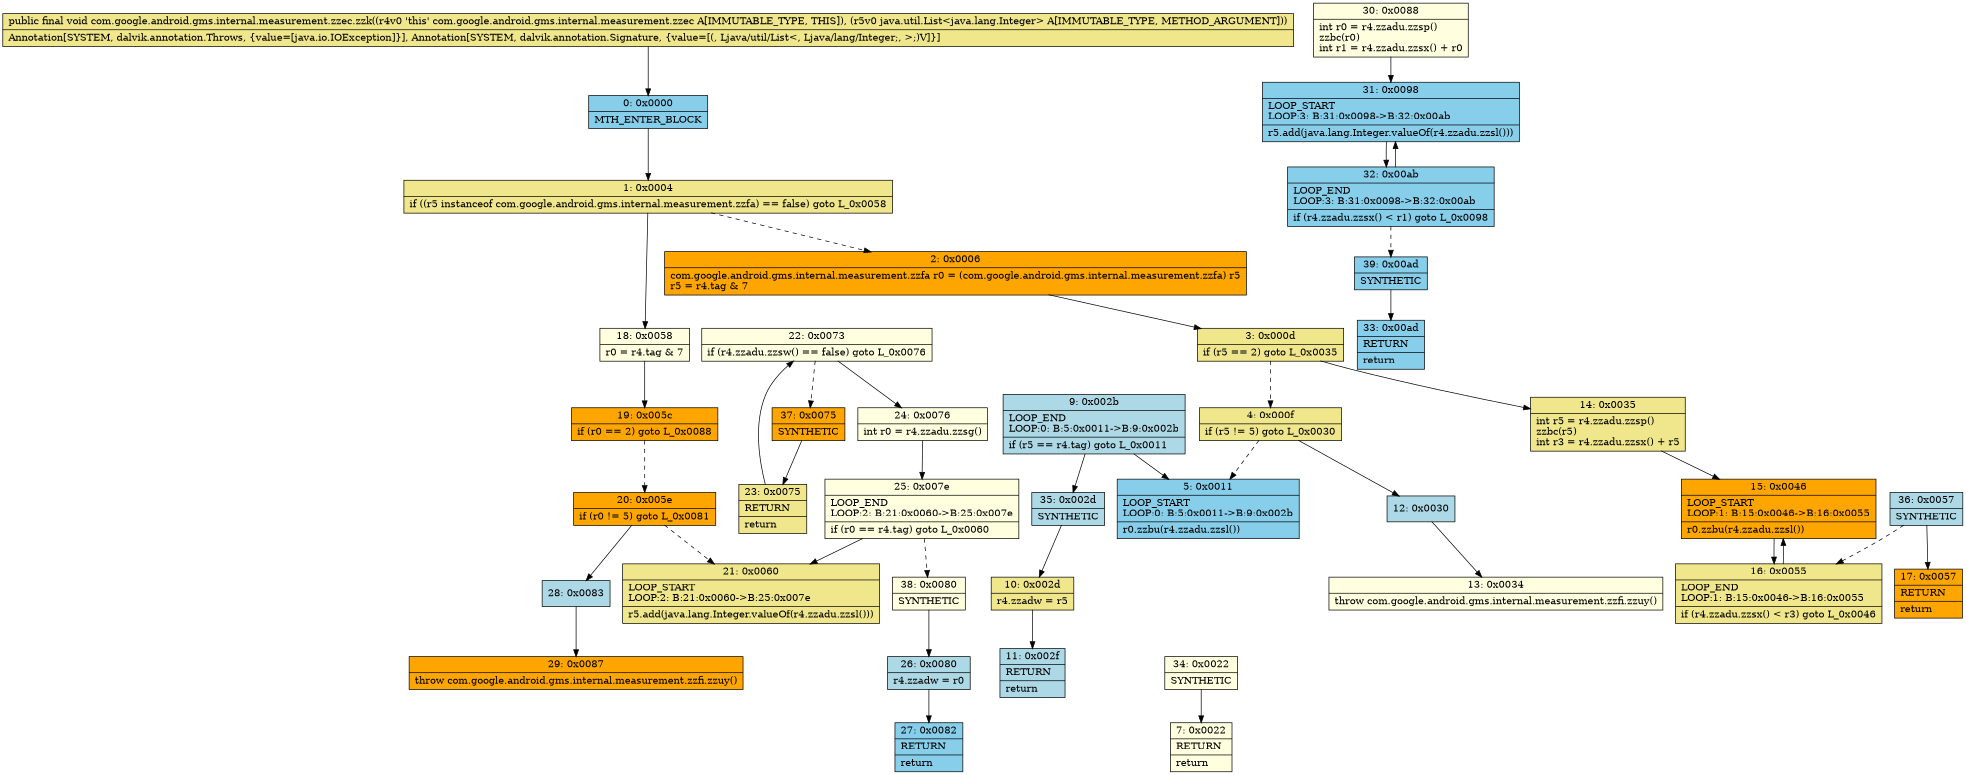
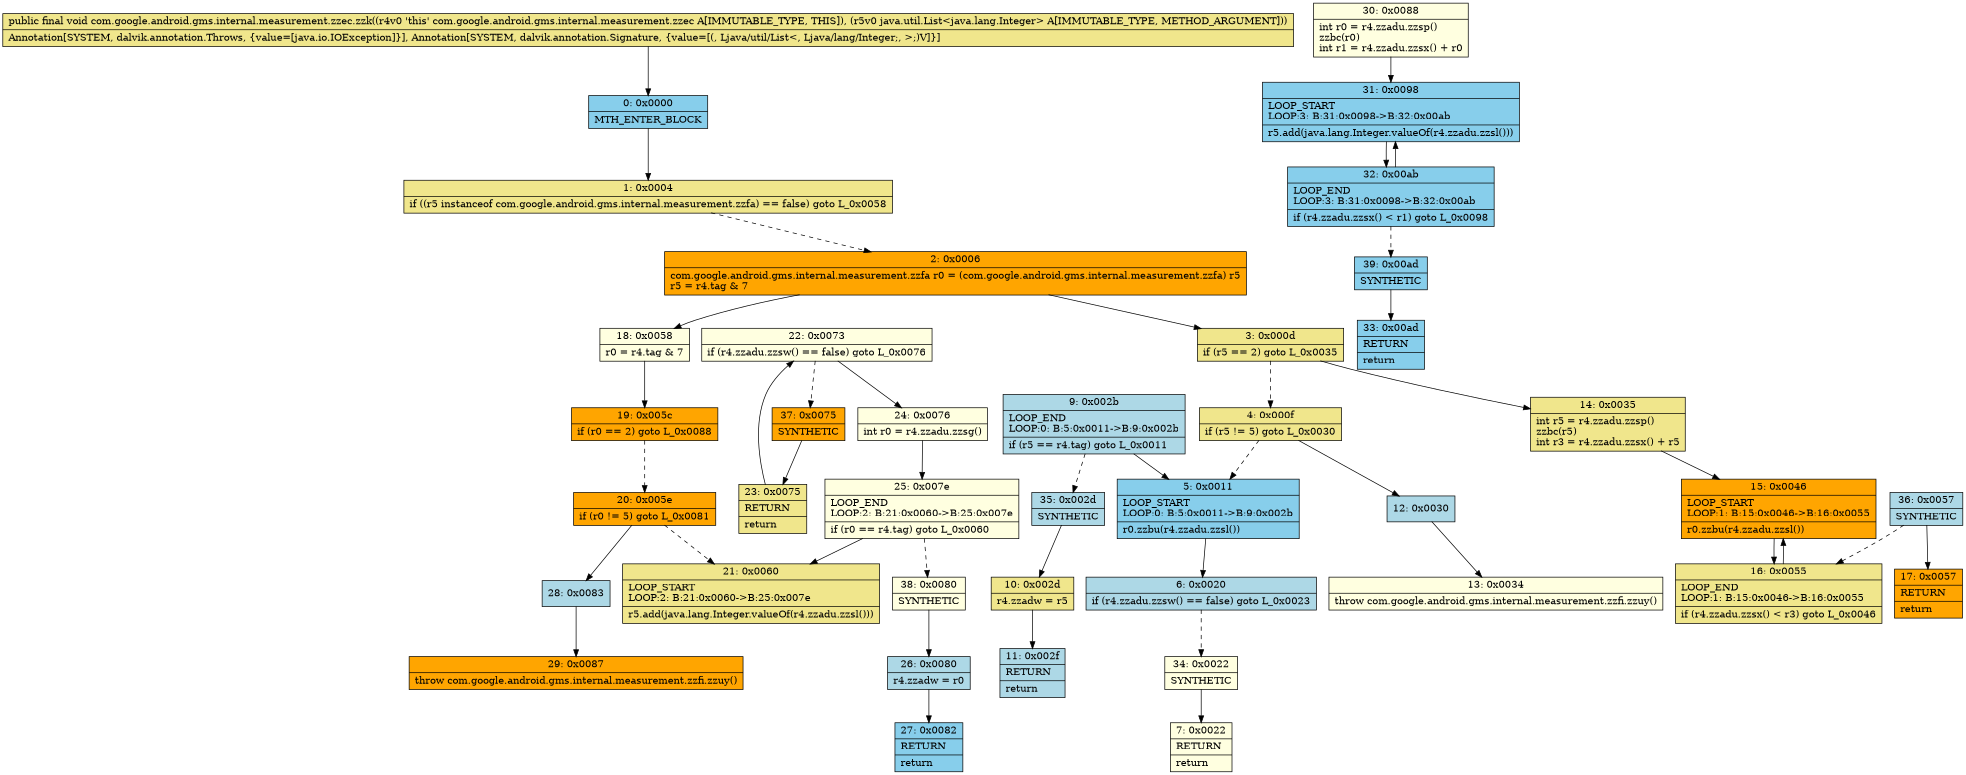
(647, 267) -> (739, 308)
(1080, 470) -> (1080, 470)
none -> (1201, 594)
